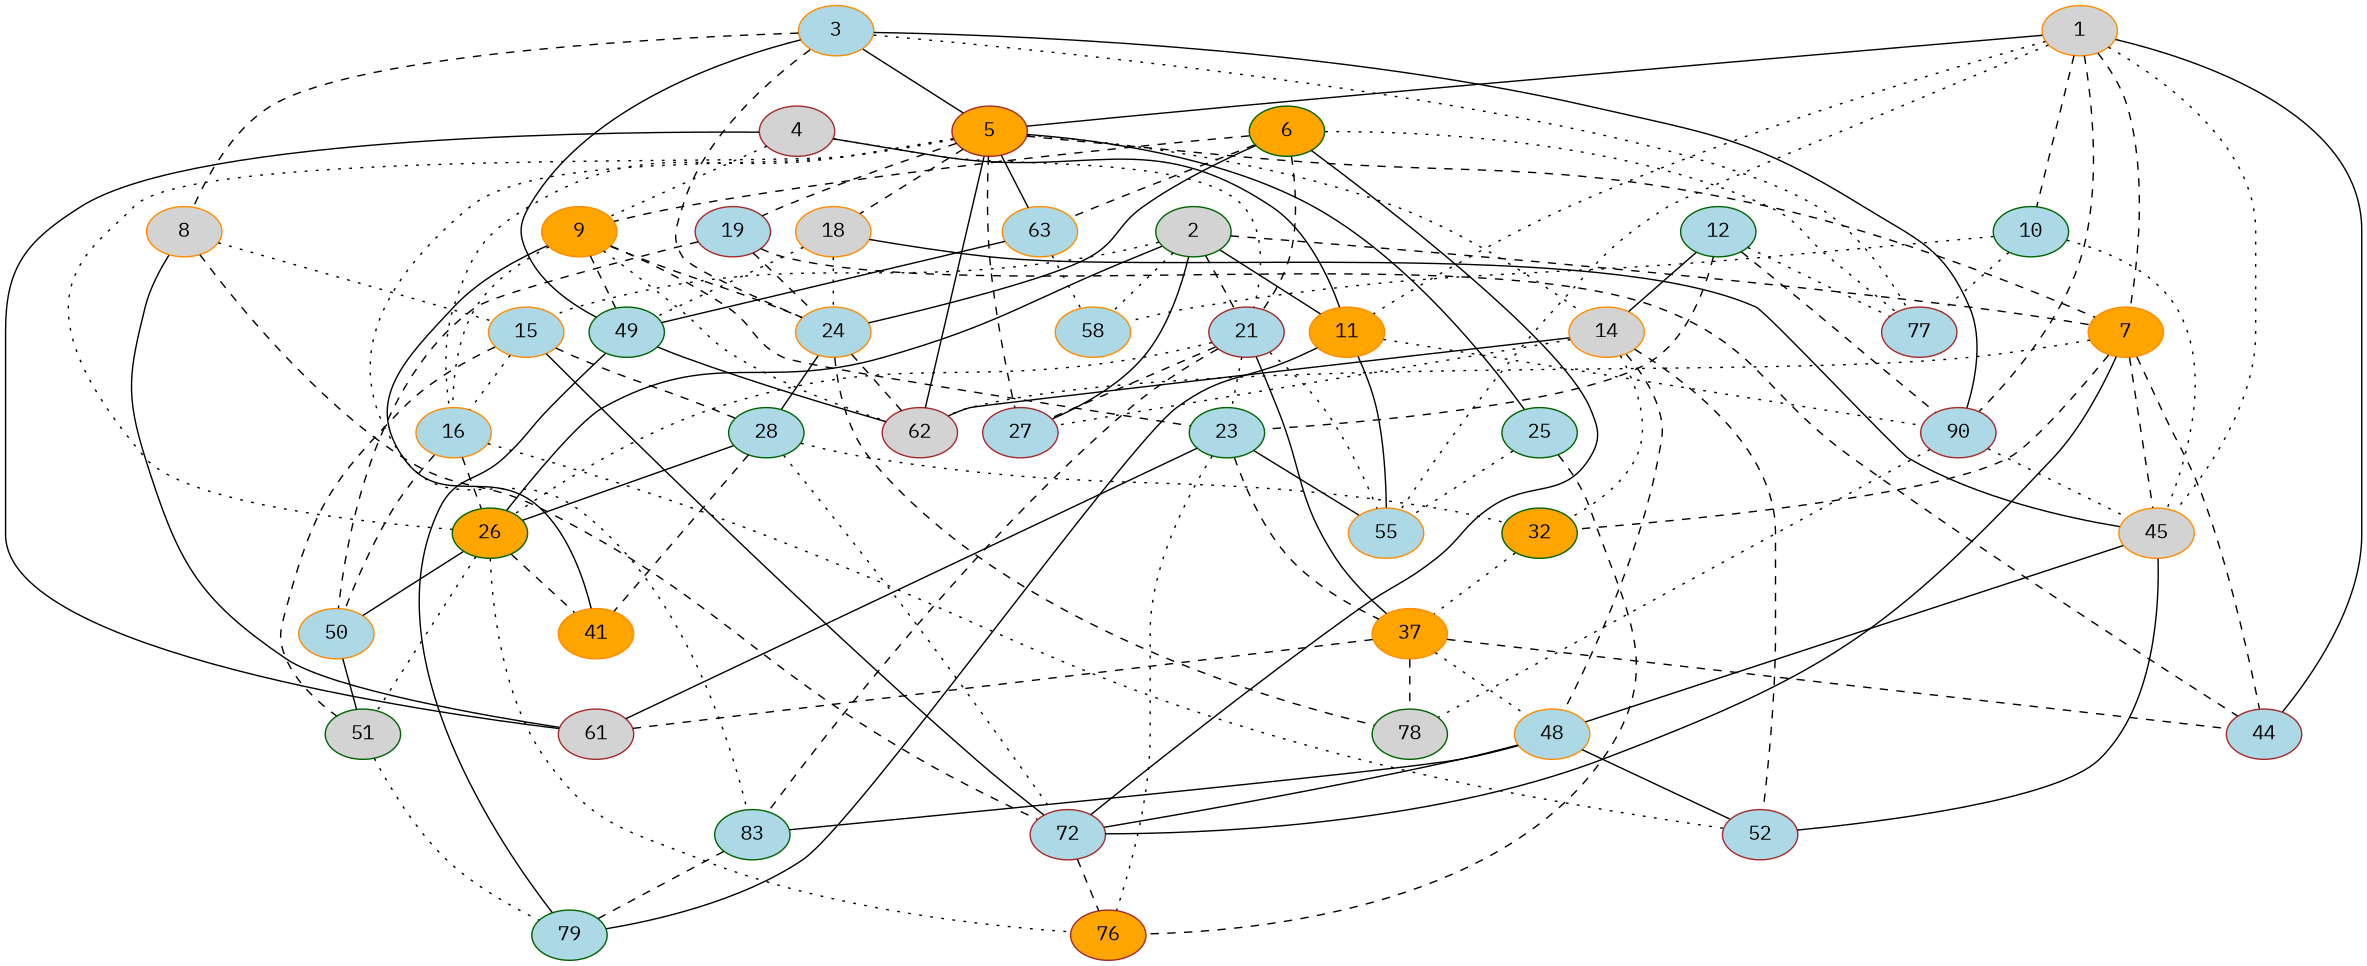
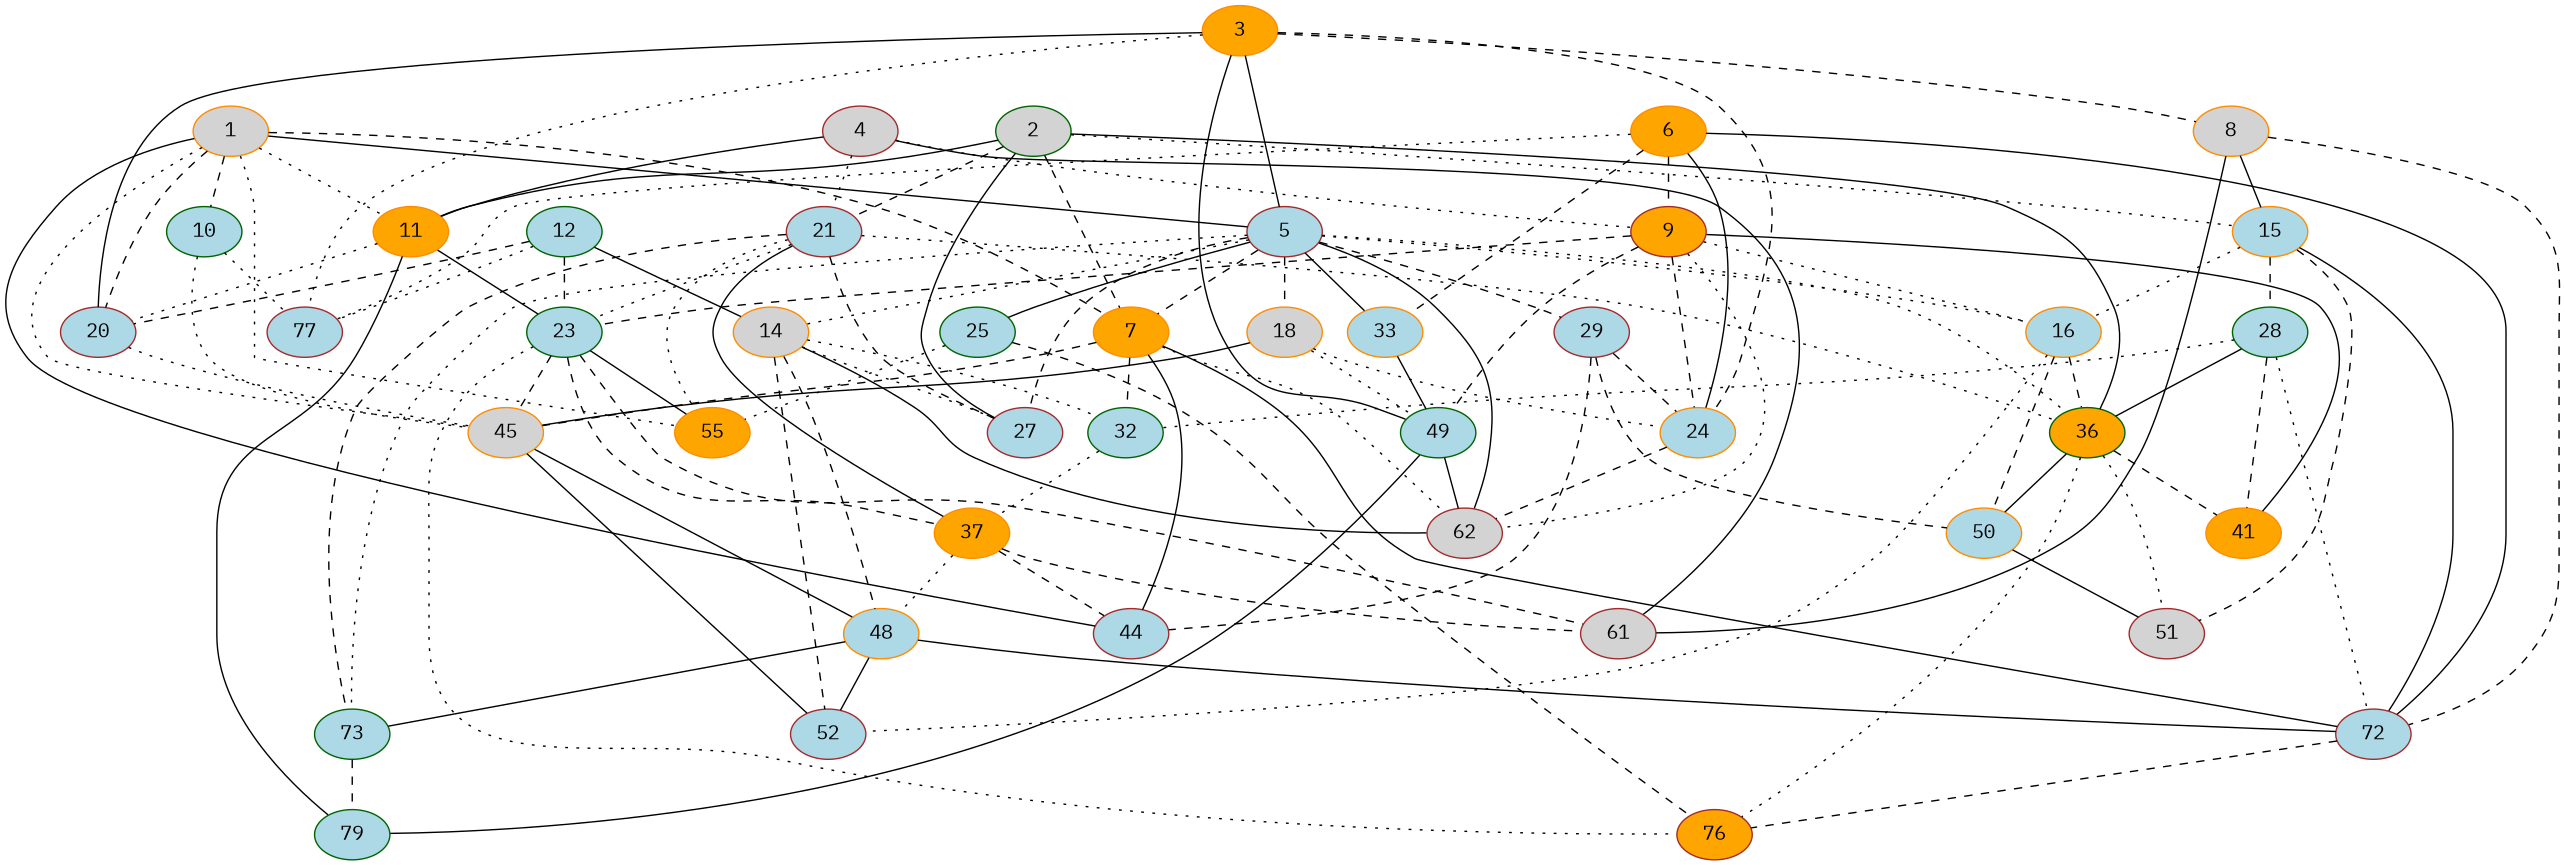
(836, 31) -> (1240, 31)
(990, 131) -> (1285, 232)
(1287, 131) -> (1668, 131)
(579, 232) -> (1668, 232)
(733, 232) -> (1592, 332)
(1040, 232) -> (1385, 332)
(1291, 252) -> none
(355, 282) -> (2249, 178)
(1093, 332) -> none
none -> (535, 382)
(800, 382) -> none
(1381, 430) -> (488, 282)
(1958, 433) -> (98, 332)
(2213, 528) -> (1180, 481)
(490, 533) -> (2087, 433)
(1386, 533) -> (712, 433)
(1540, 533) -> (1126, 433)
(911, 584) -> (1058, 515)
(363, 734) -> (2167, 634)
(1410, 734) -> none
(752, 835) -> (352, 734)
(442, 855) -> none
